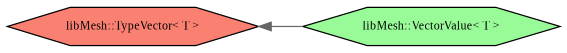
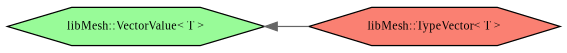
(287, 26) -> (293, 26)
